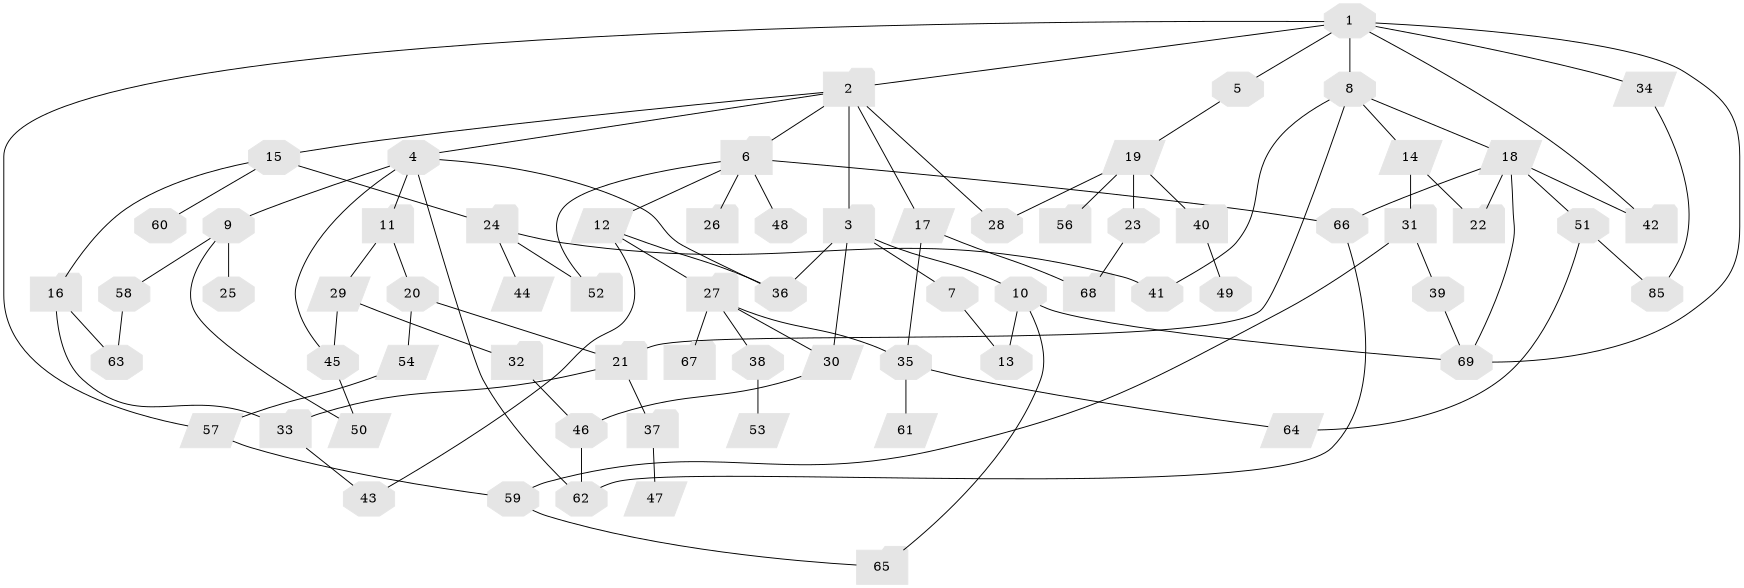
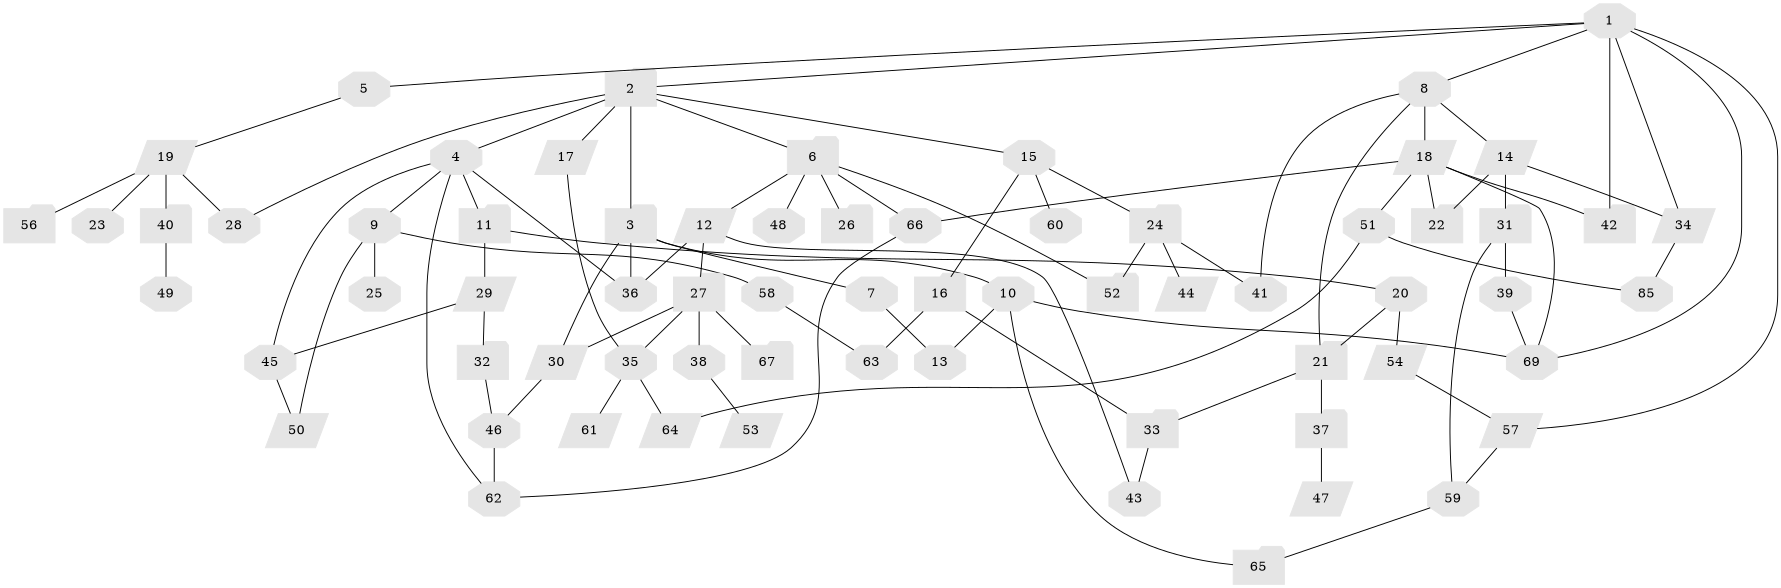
none -> (1595, 190)
(1089, 294) -> none
